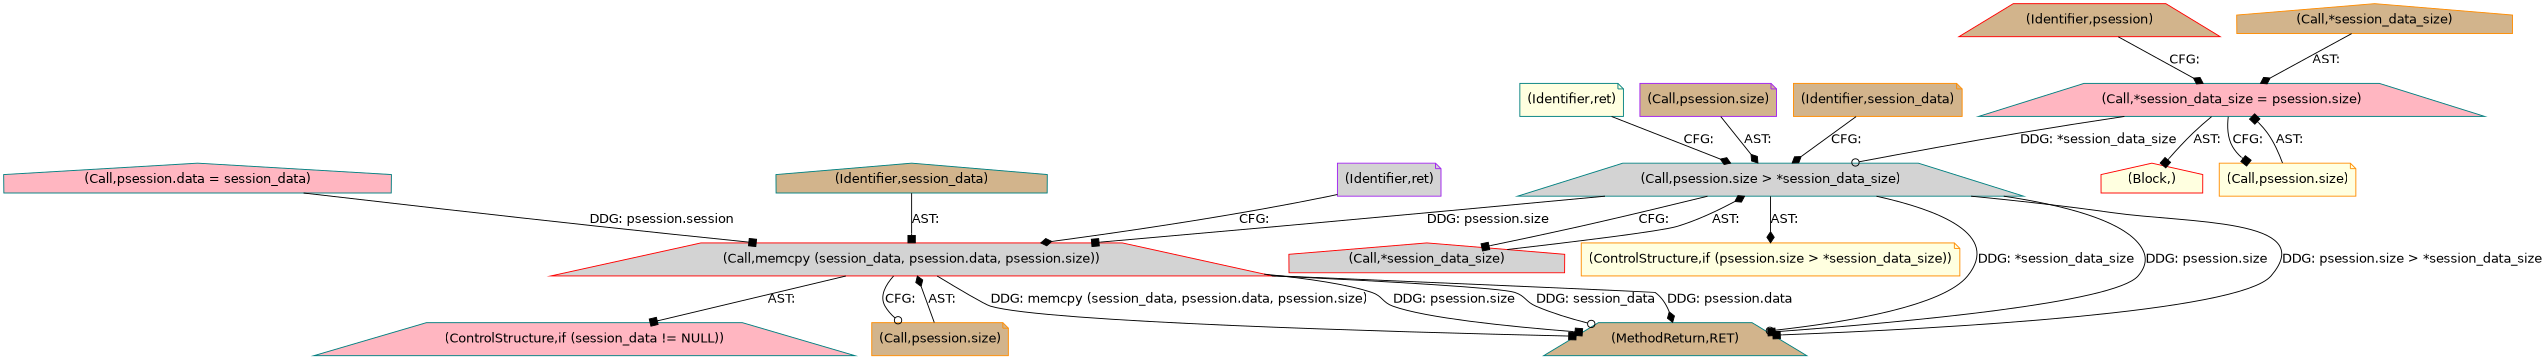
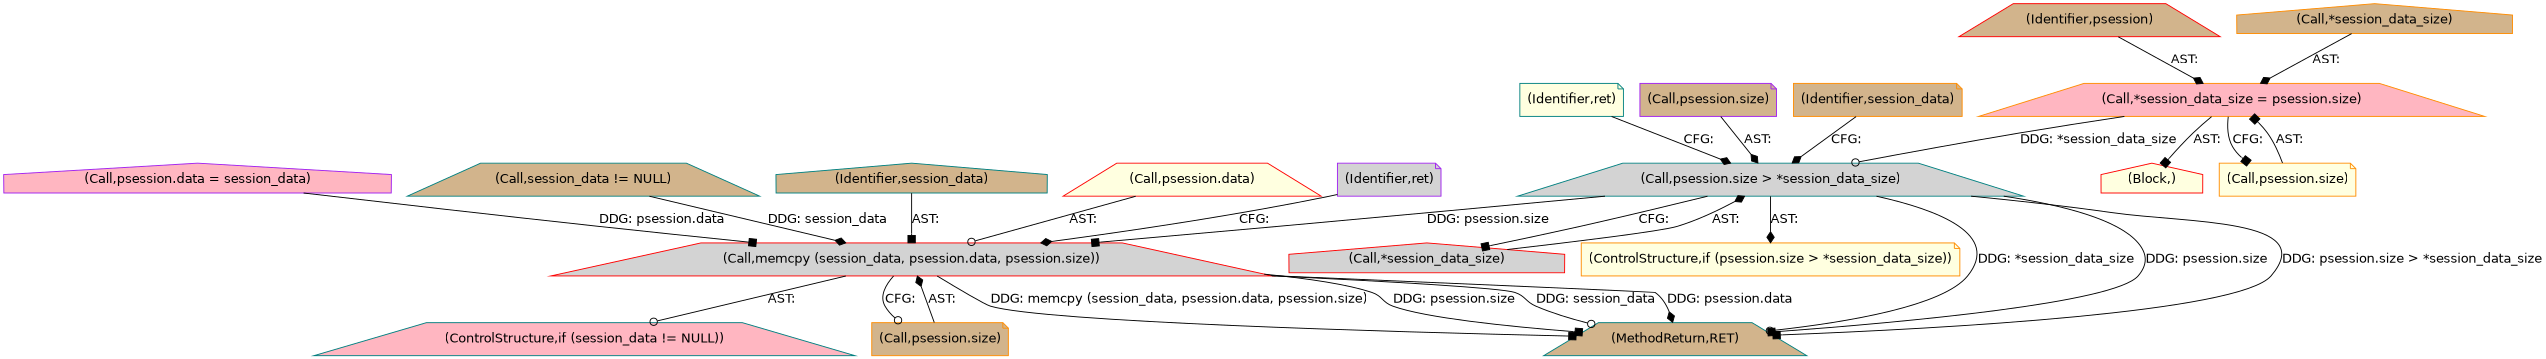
(2187, 60) -> (2187, 60)
(2232, 100) -> (2232, 100)
(198, 180) -> (198, 180)
none -> (583, 180)
none -> (1192, 180)
(662, 220) -> (662, 220)
(752, 298) -> (752, 298)
